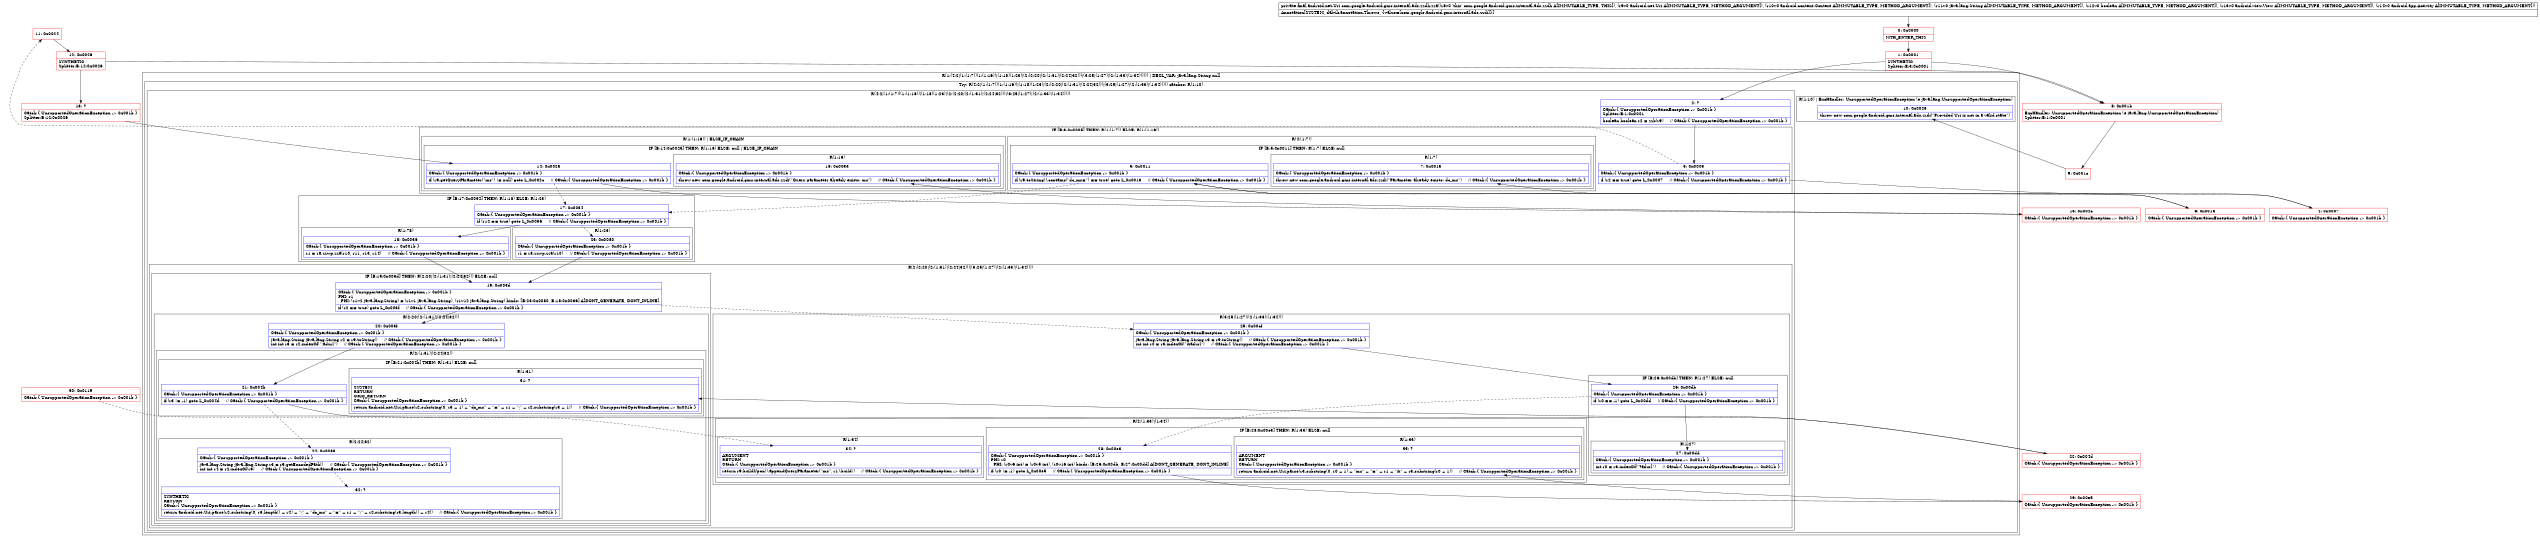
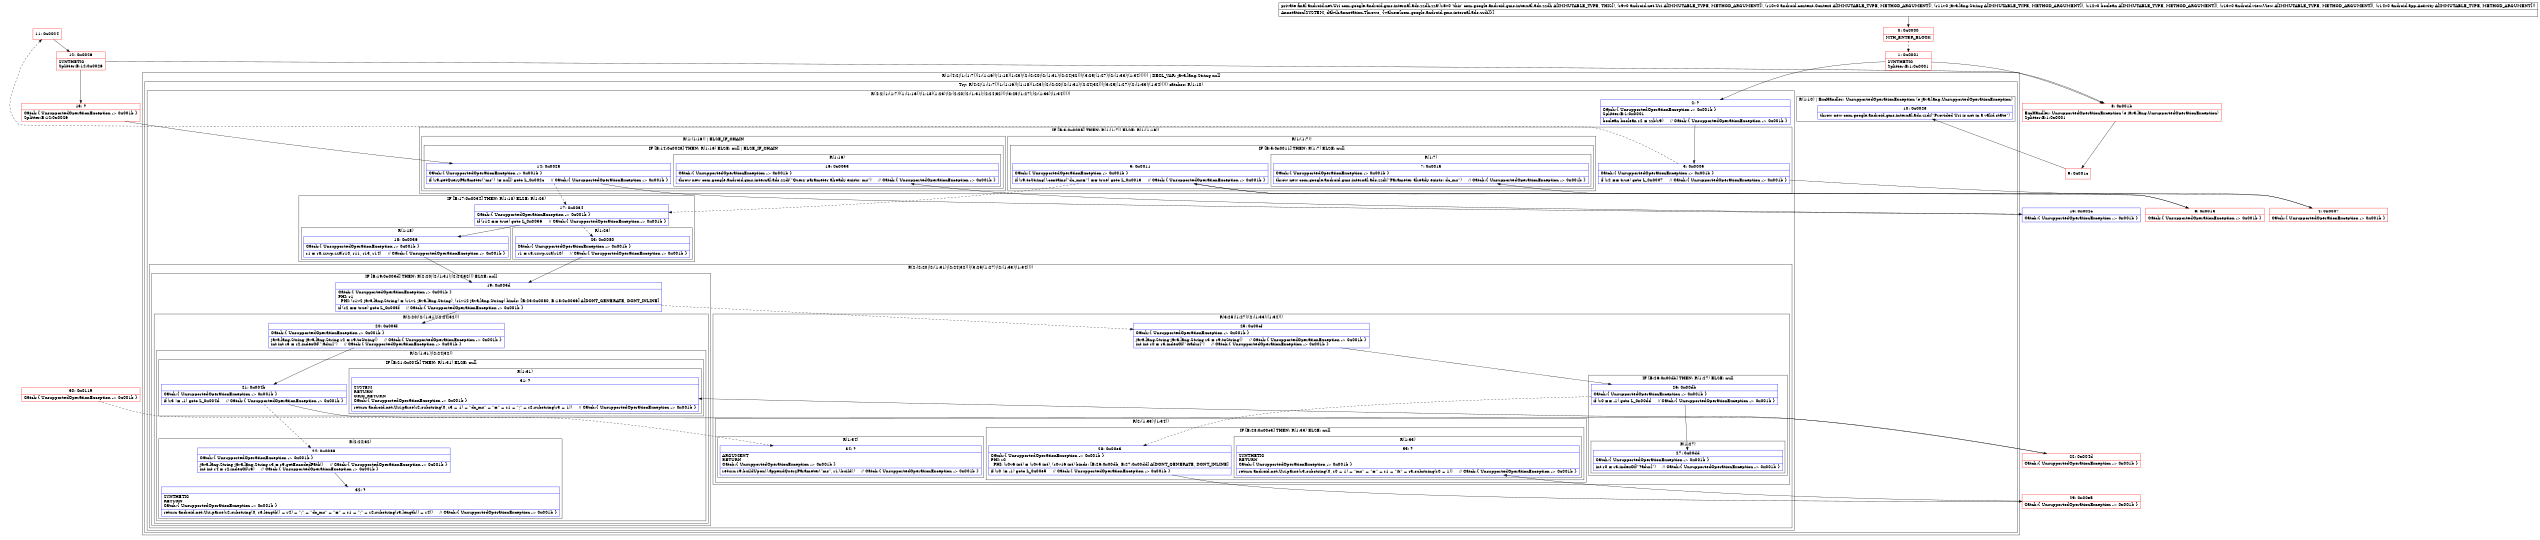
(1906, 38) -> (1908, 38)
(1908, 45) -> (1908, 45)
(1908, 67) -> (1908, 67)
(1302, 139) -> (1302, 139)
(2081, 215) -> (2081, 215)
(406, 231) -> (406, 231)
(1252, 456) -> (1252, 456)
(340, 479) -> (340, 479)
